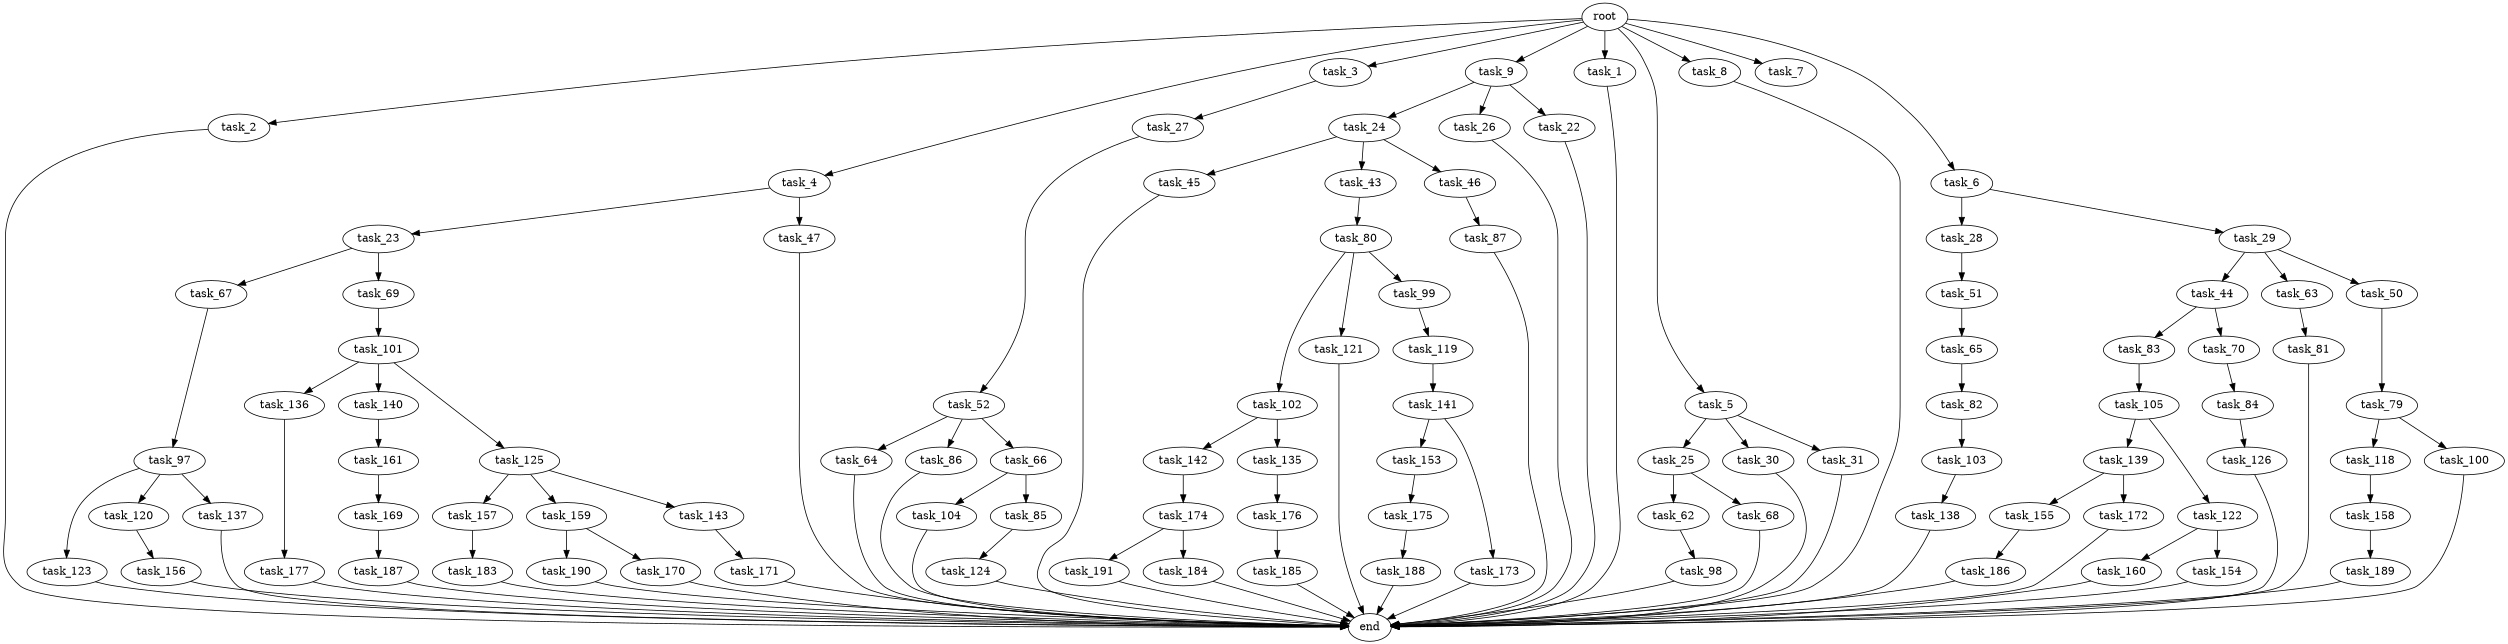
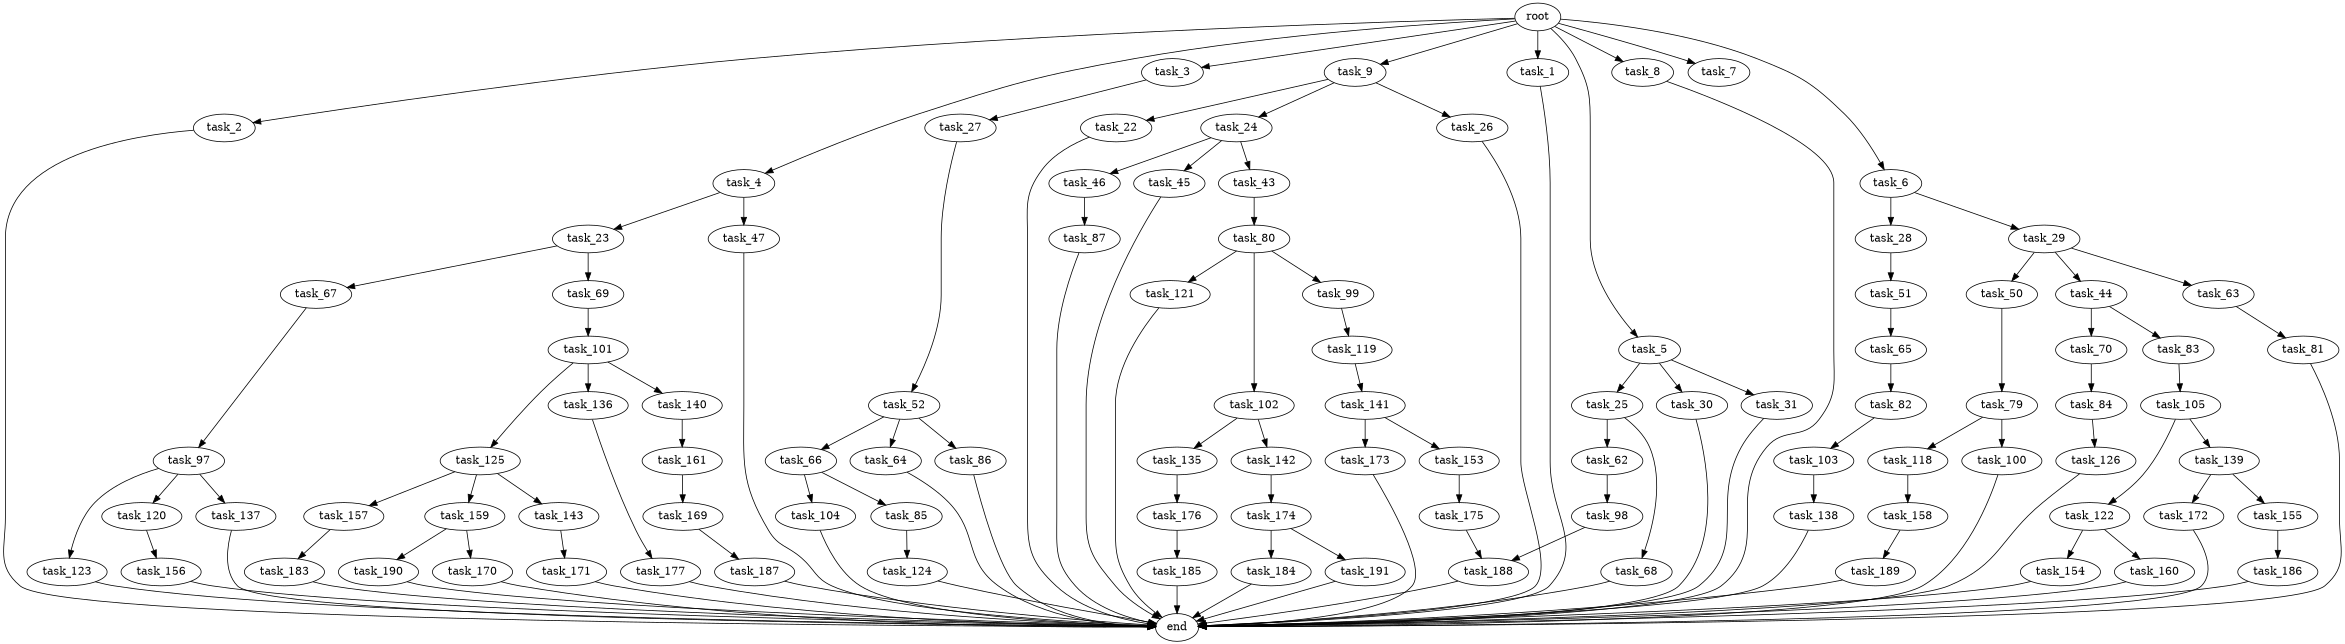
(1585, 599) -> (1552, 542)
